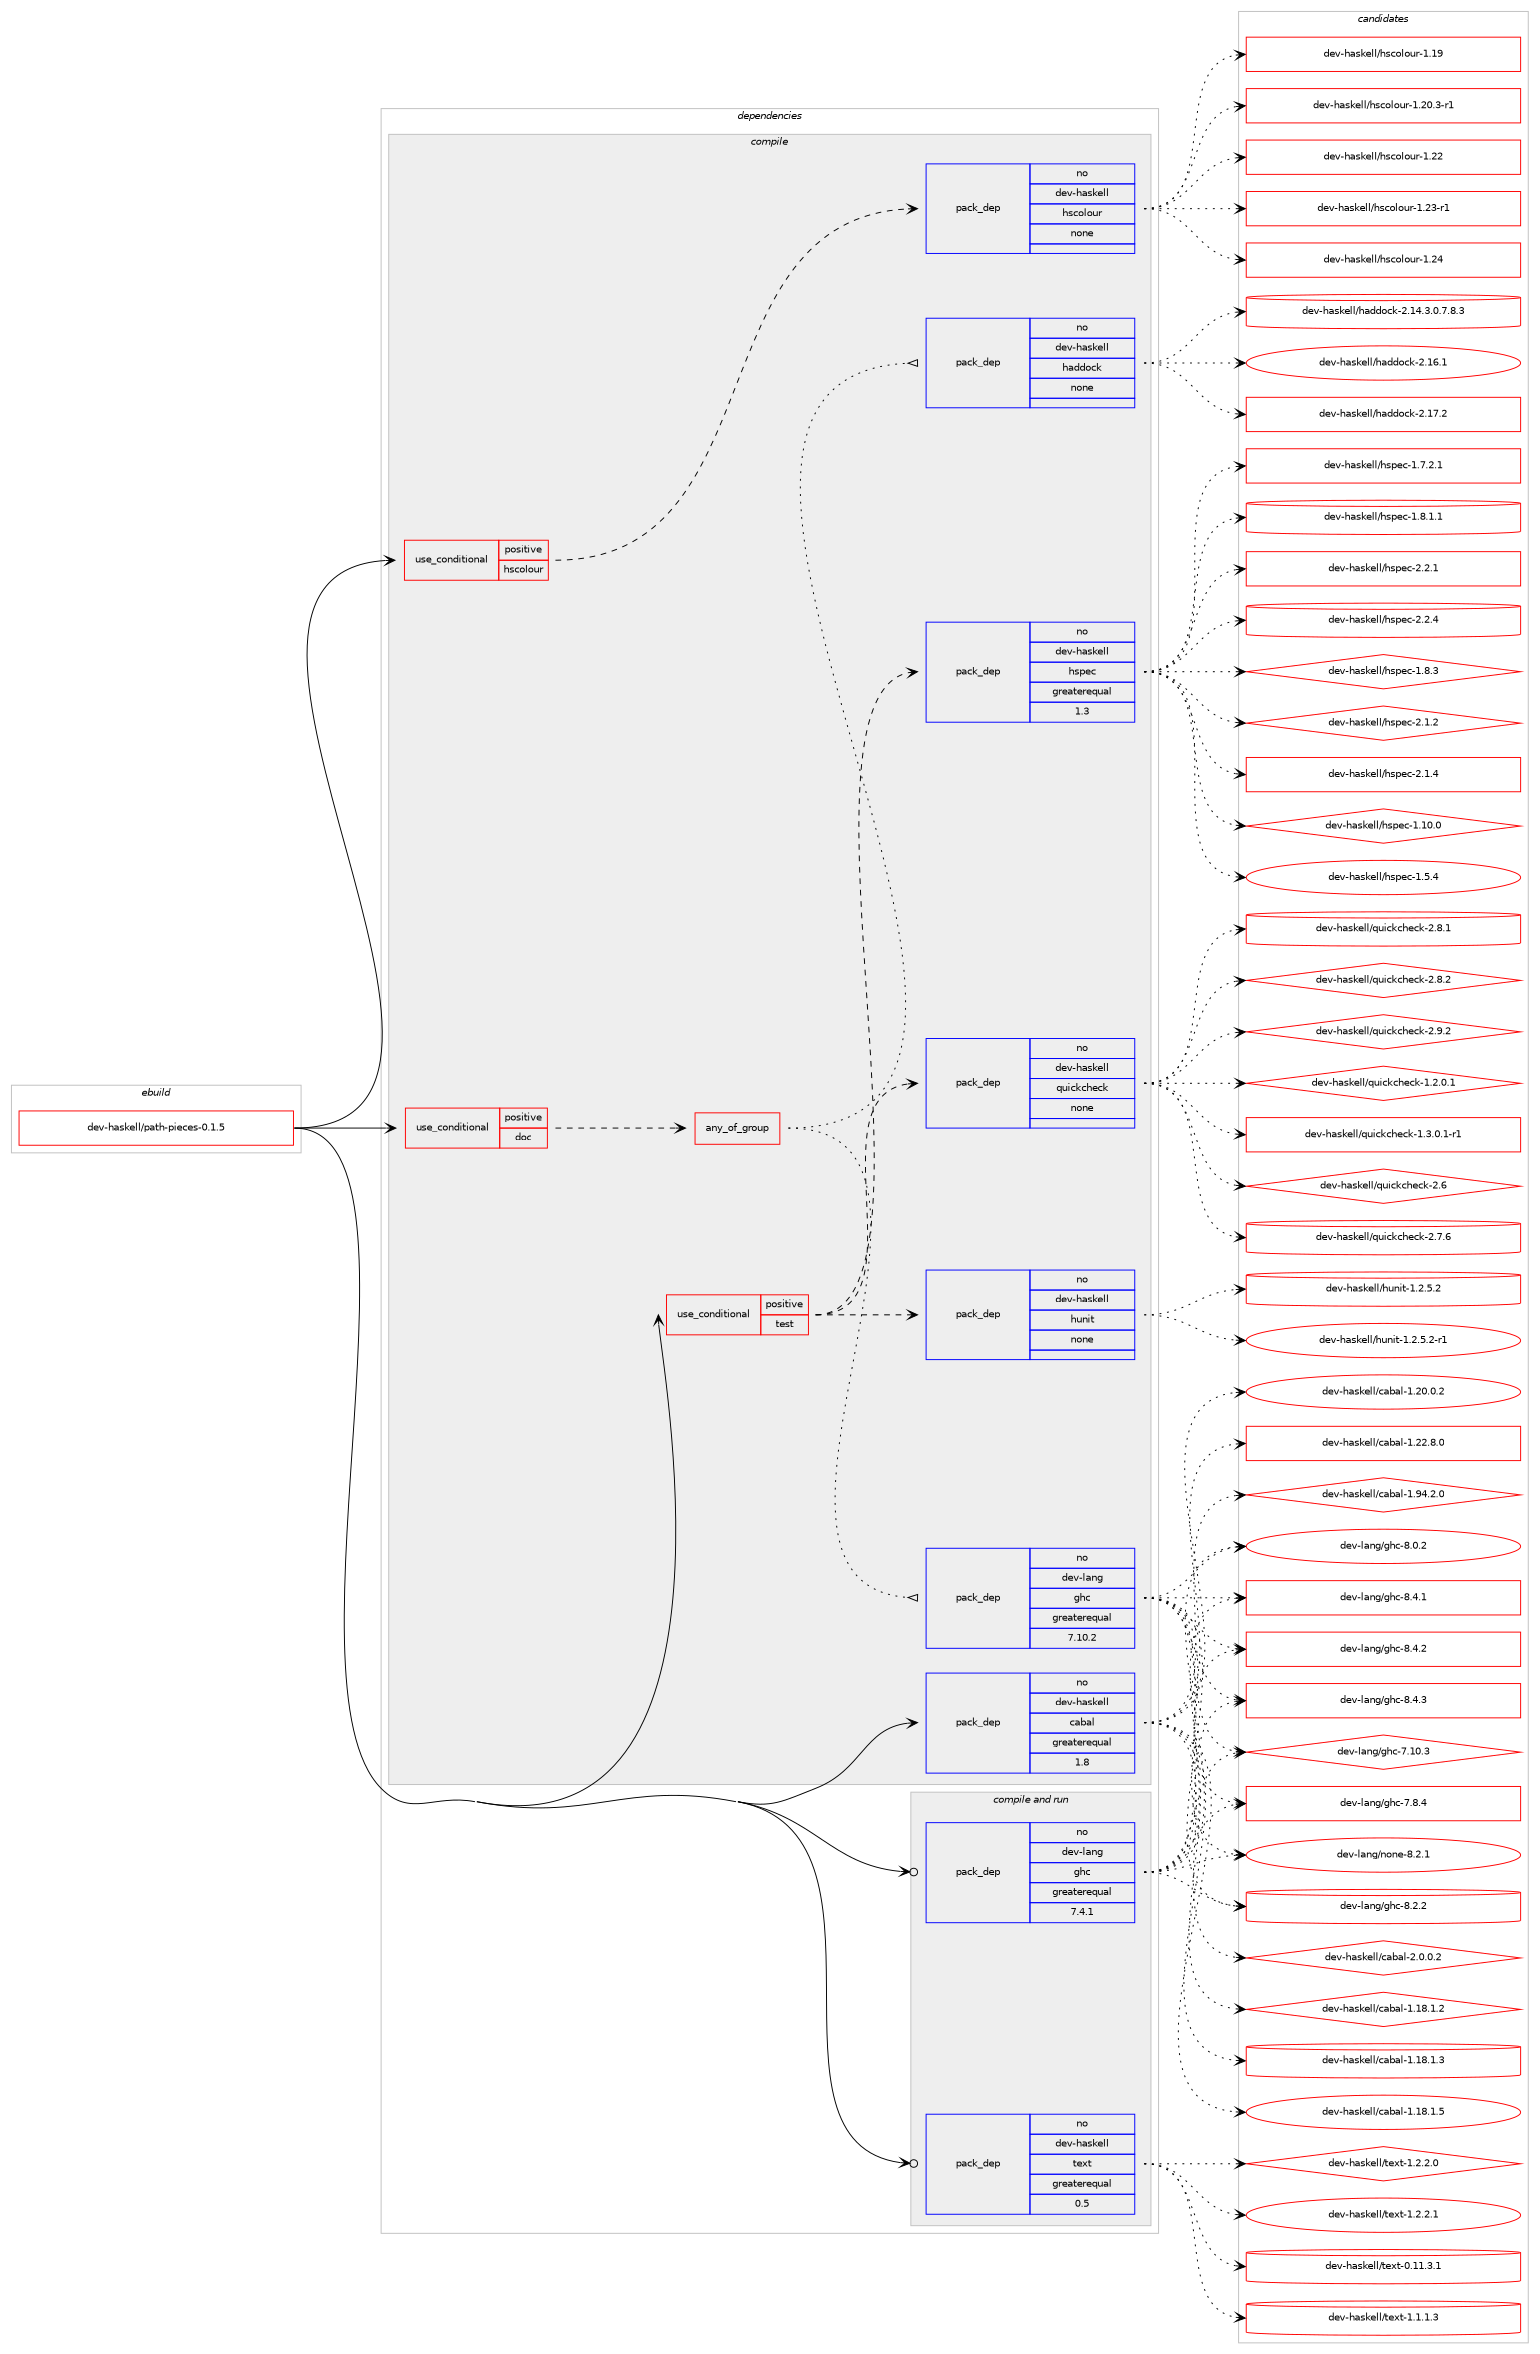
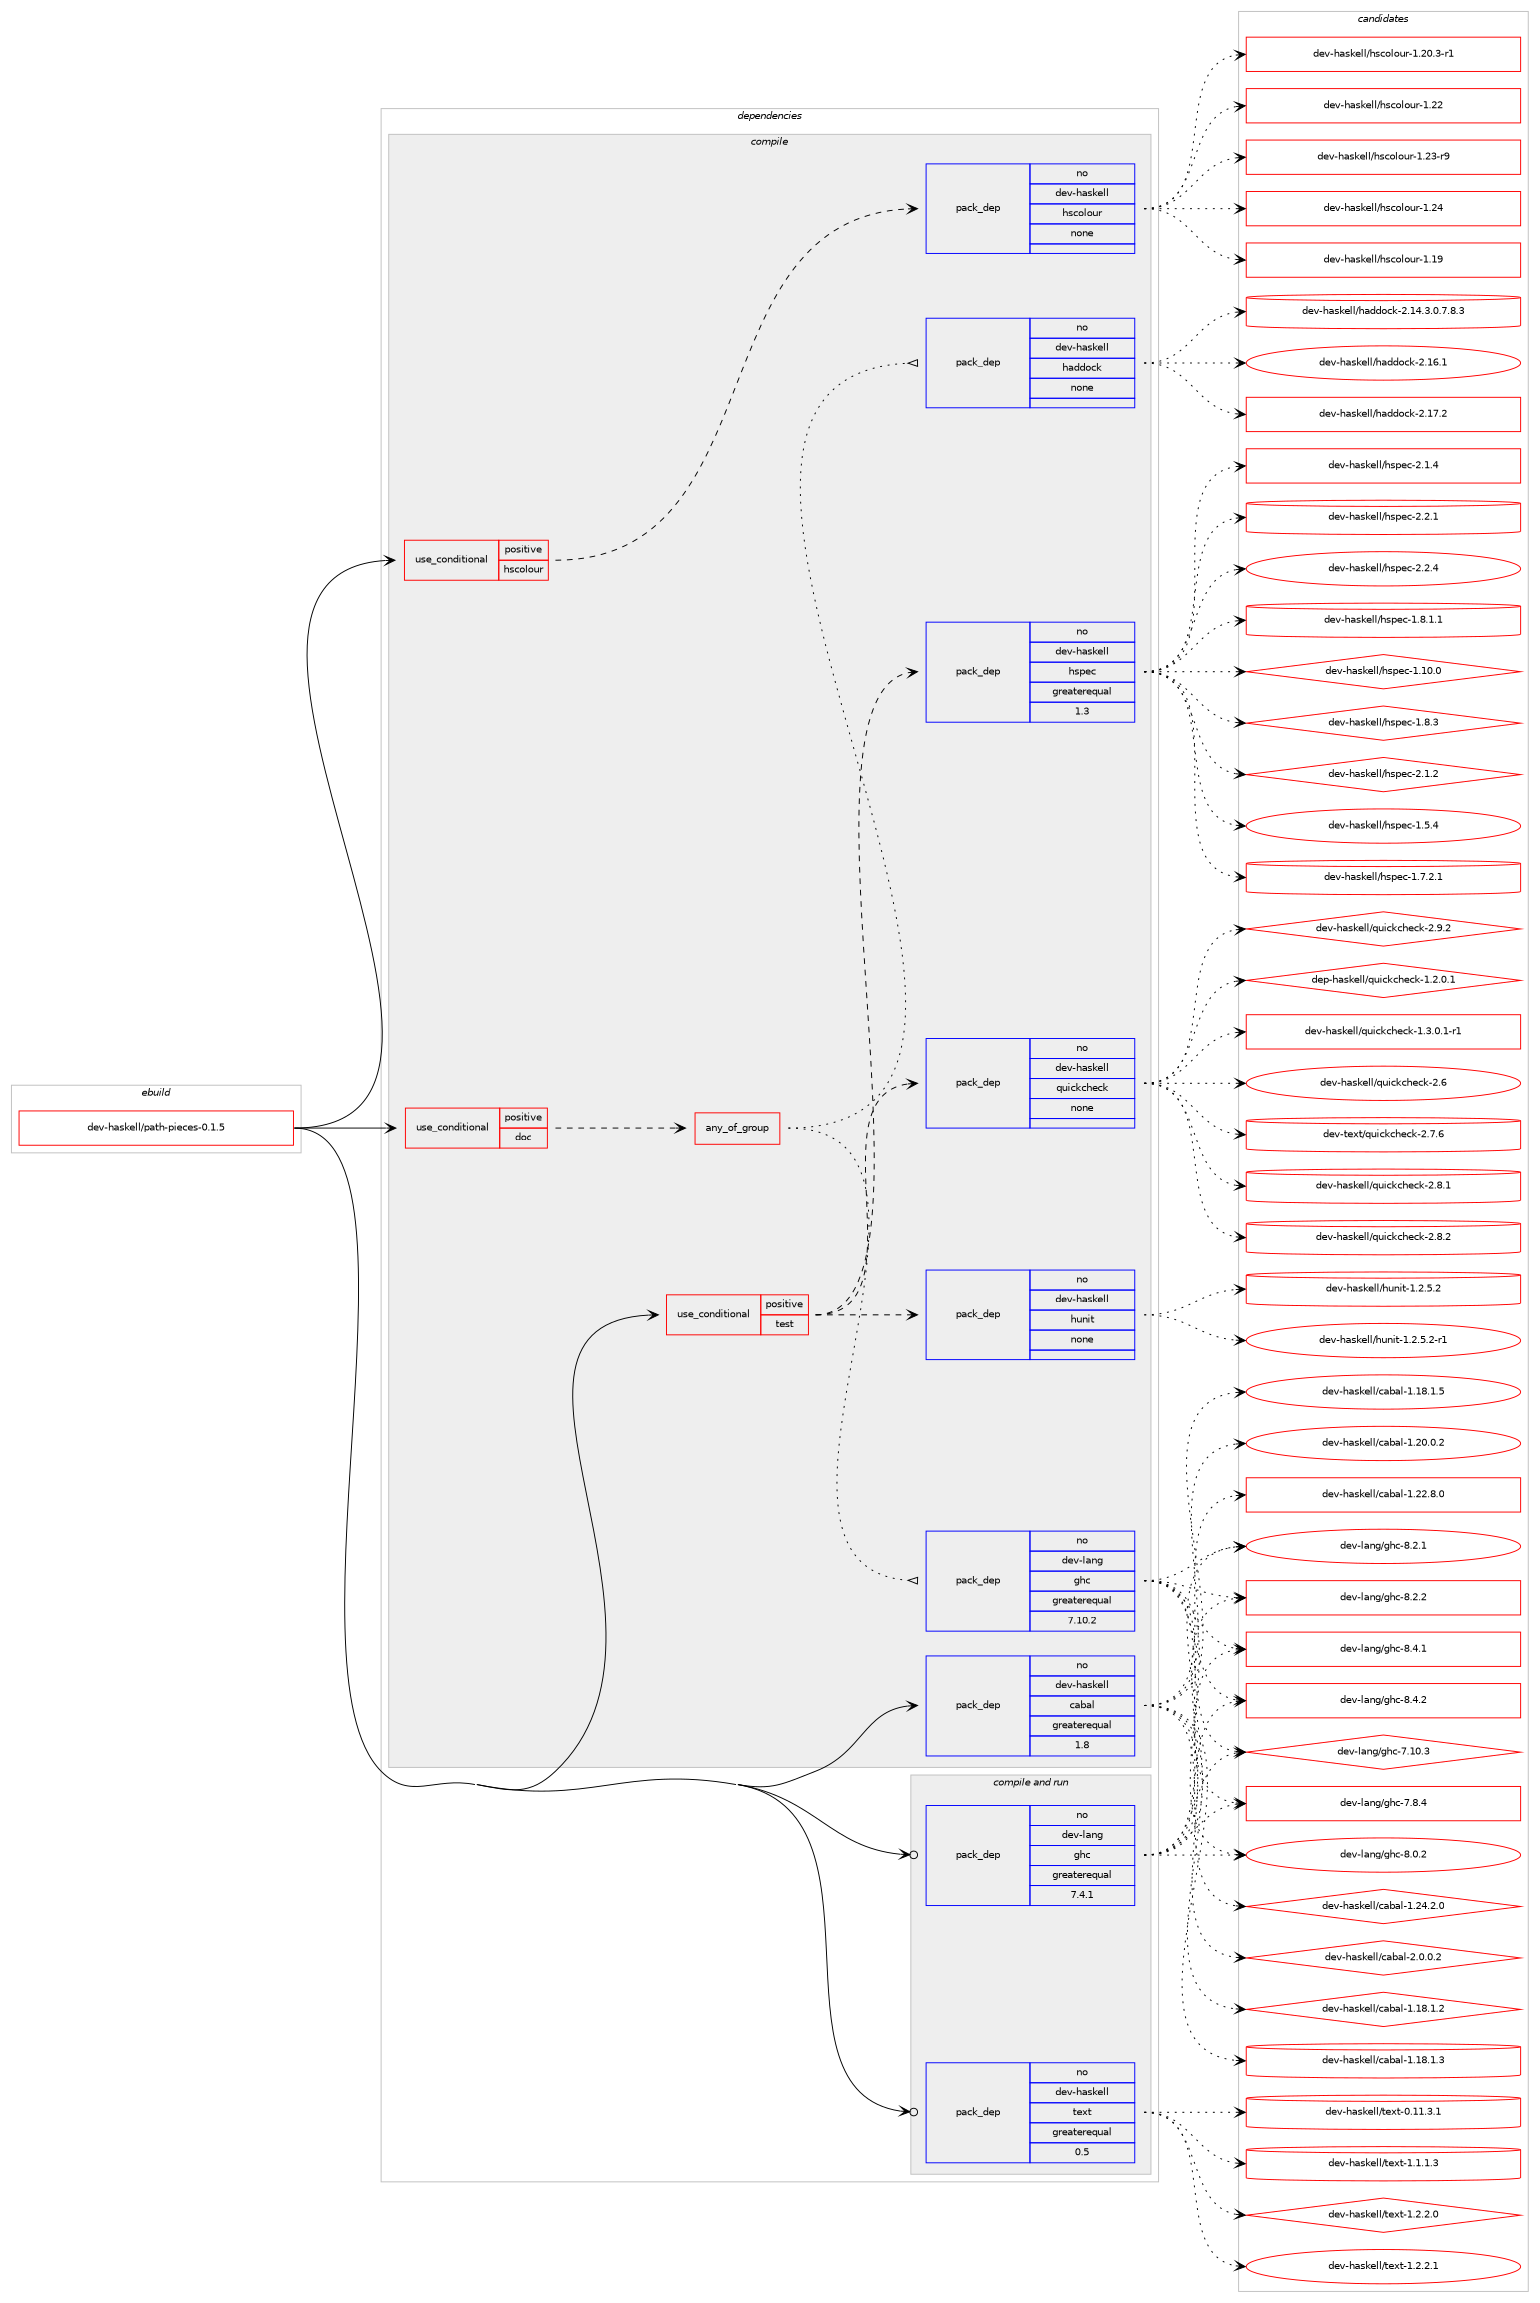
(1383, 209) -> (1383, 157)
(1383, 466) -> (1383, 878)
(1383, 569) -> (1383, 517)
(1383, 620) -> (1383, 569)
(1383, 980) -> (1383, 1238)
(1383, 1083) -> (1383, 980)
(1383, 1186) -> (1383, 1083)
(1383, 1238) -> (1383, 1135)
(1383, 1495) -> (1383, 1907)
(1383, 1701) -> none
(1383, 1855) -> (1383, 1546)
(1383, 1907) -> (1383, 1598)
